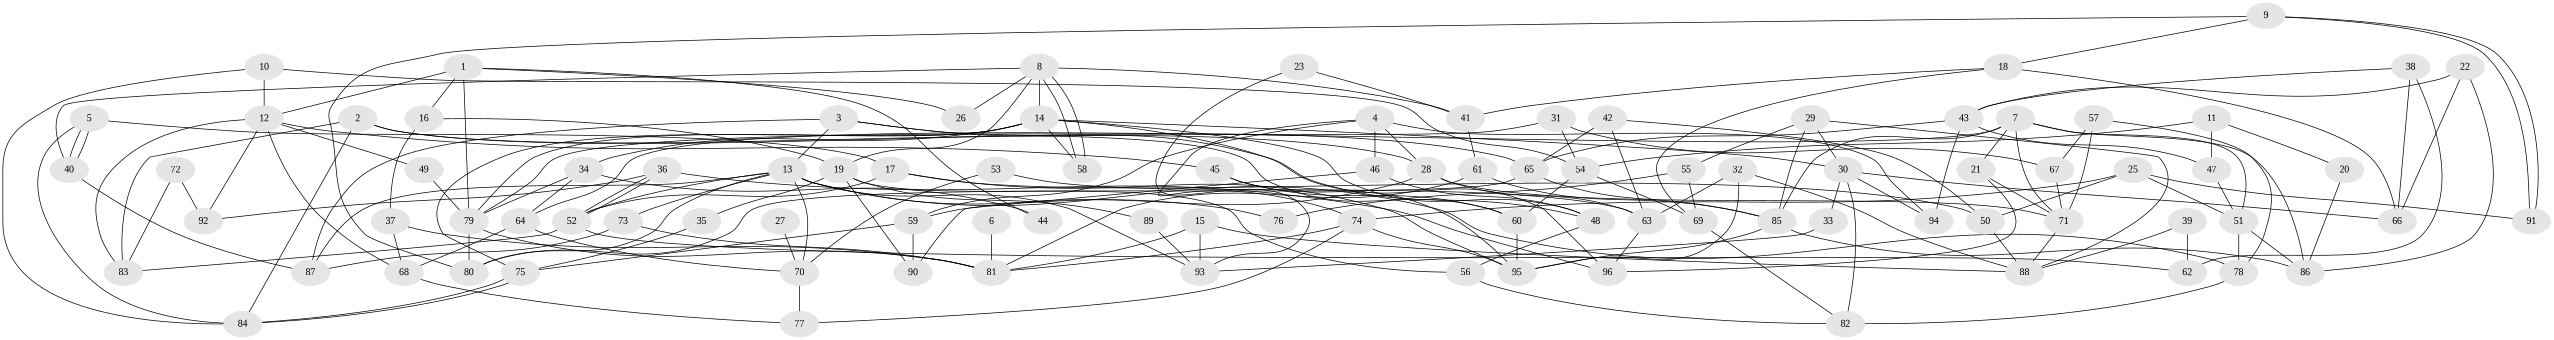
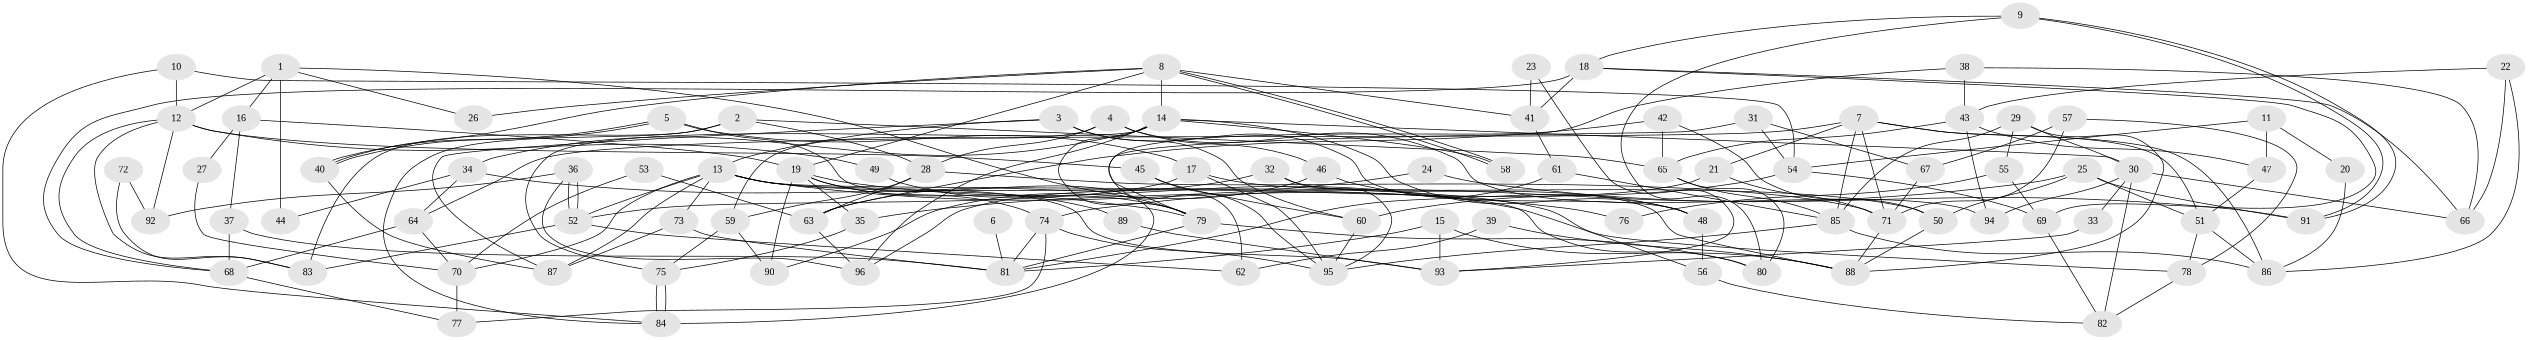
none -> (684, 89)
none -> (222, 144)
none -> (1427, 170)
(1169, 180) -> (921, 195)
